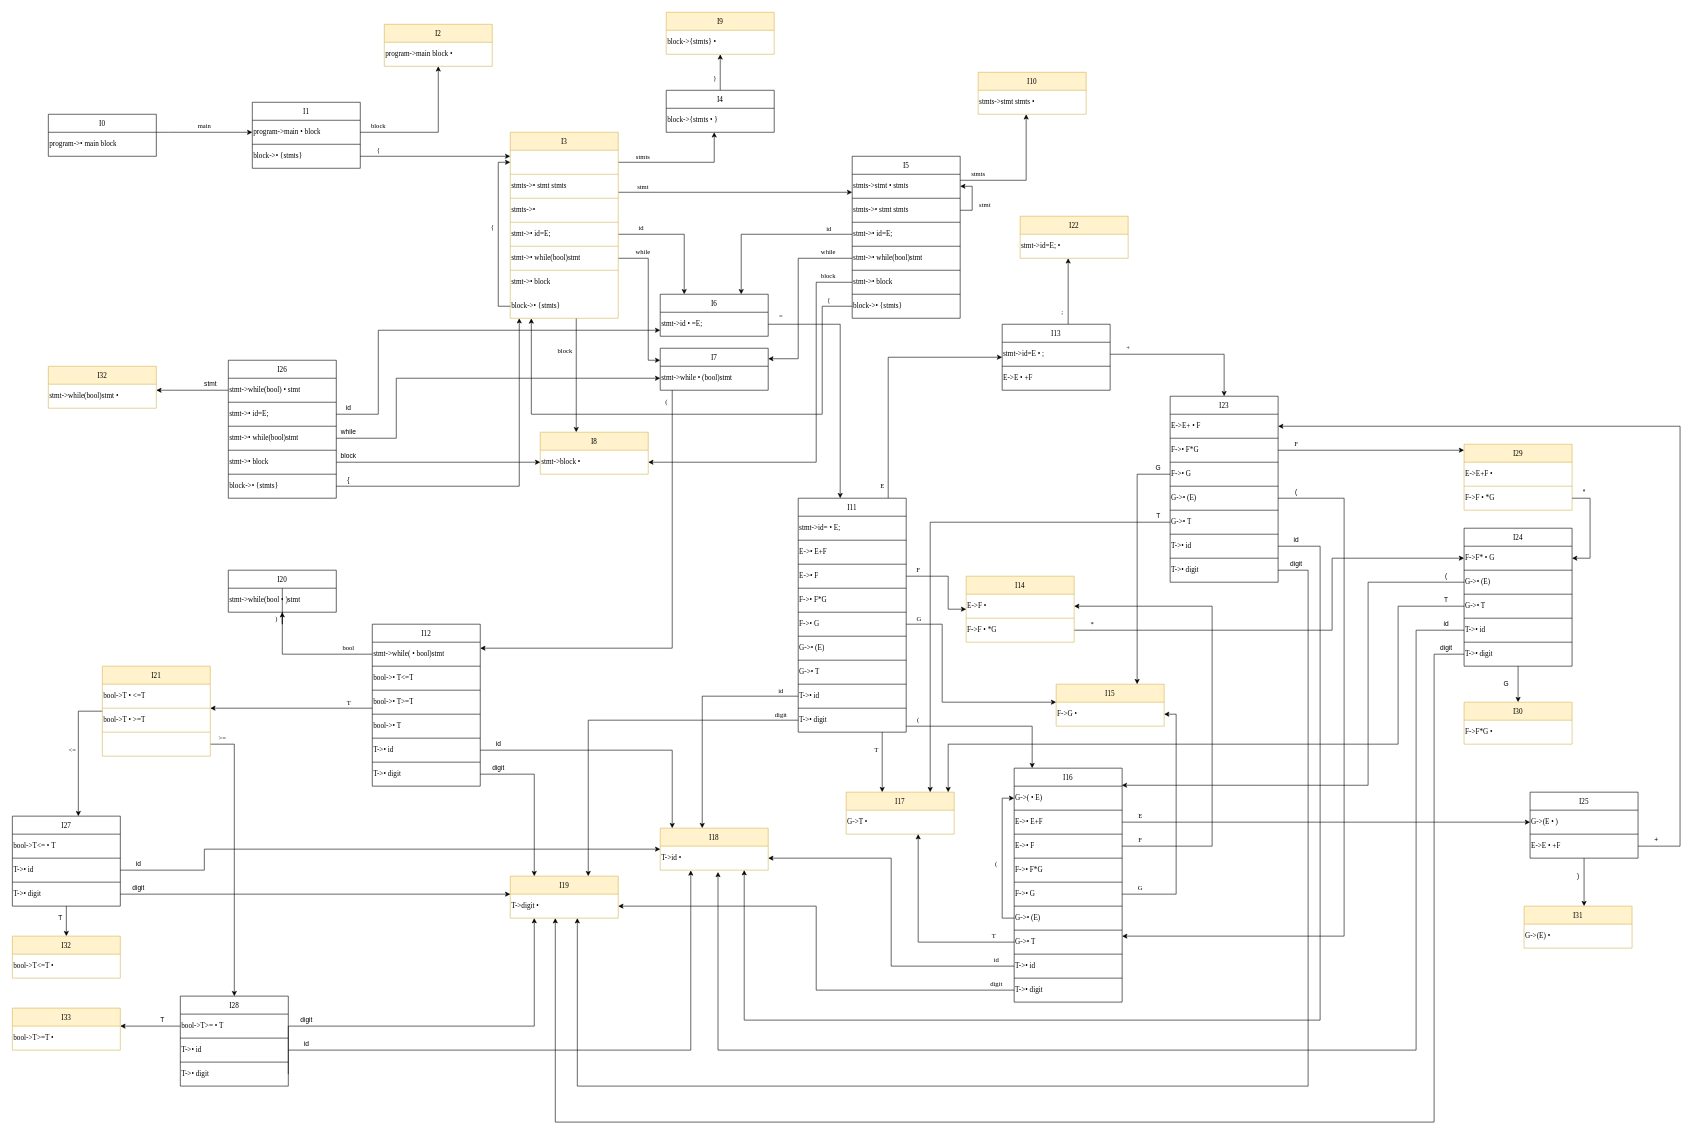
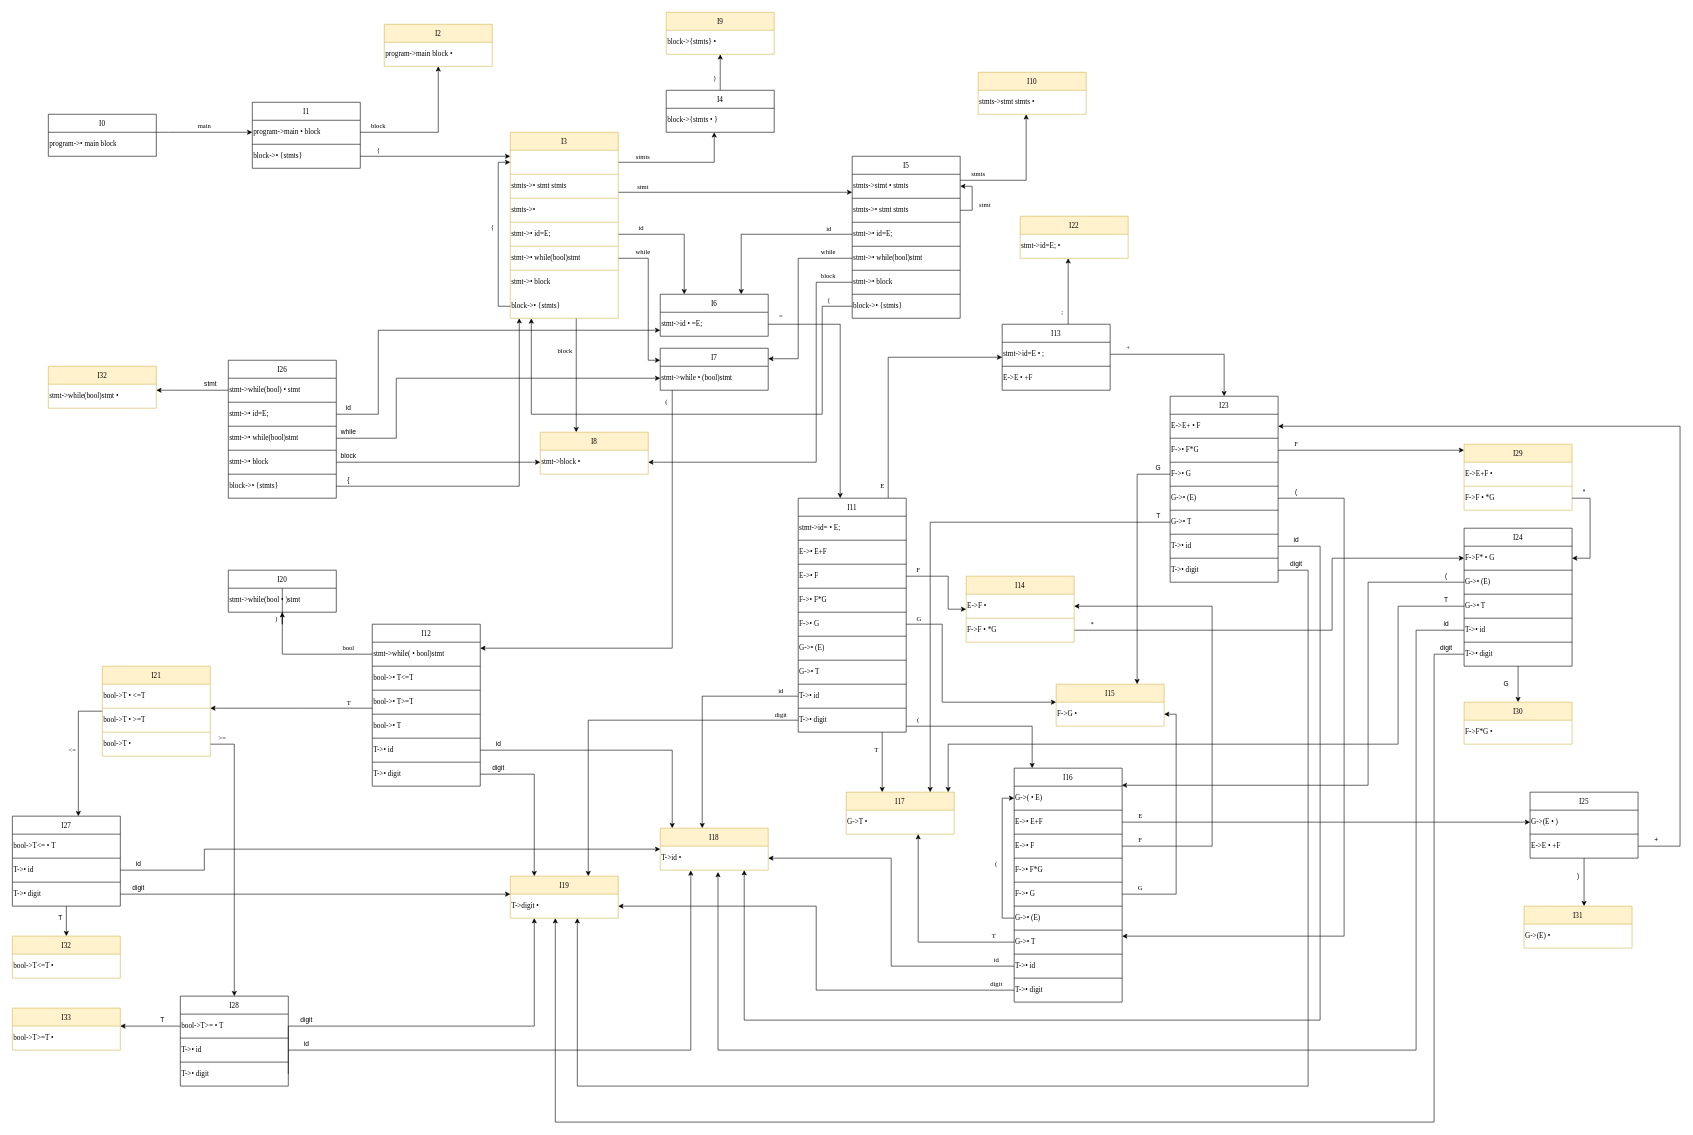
none -> (156, 744)
